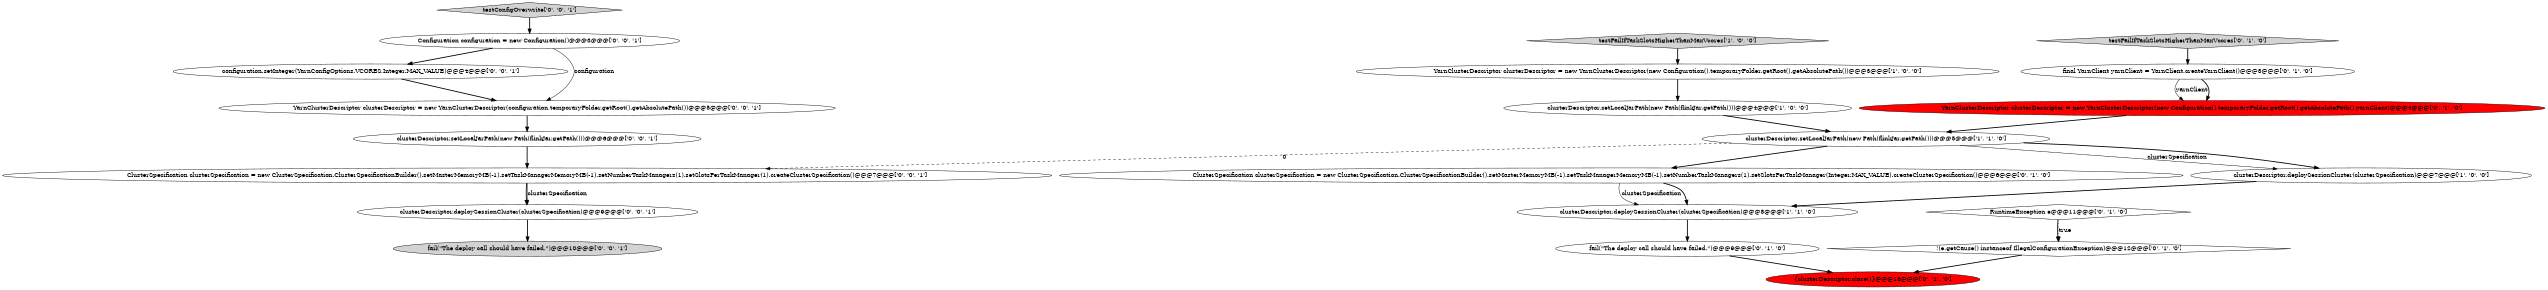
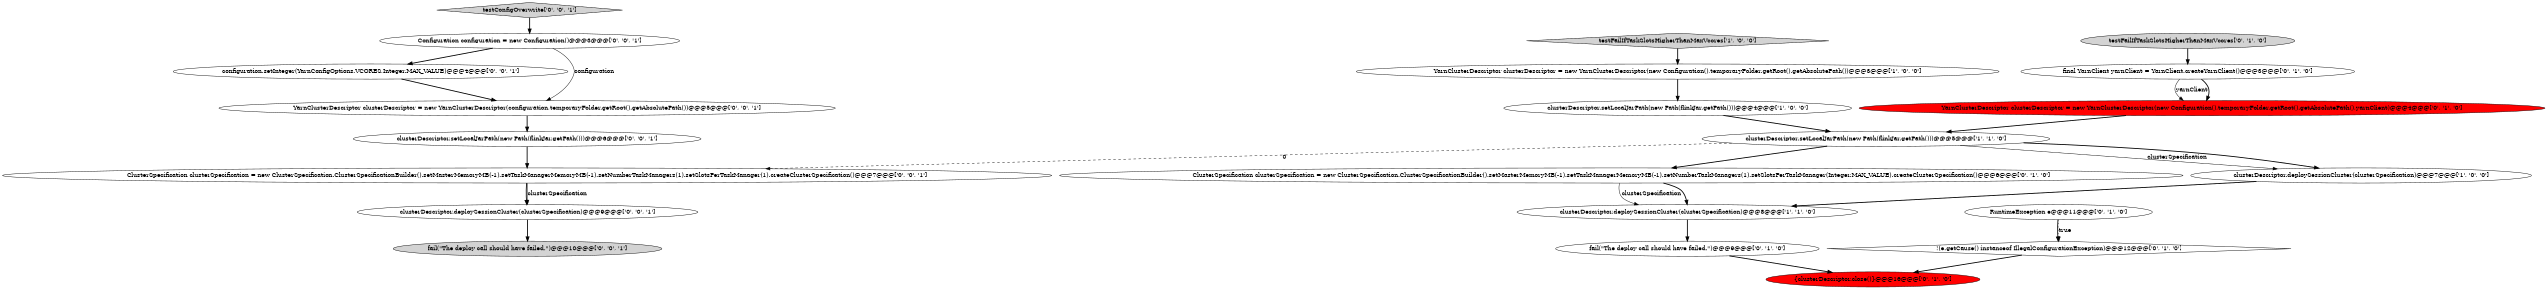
(2188, 41) -> (2188, 41)
(2059, 212) -> (2059, 212)
